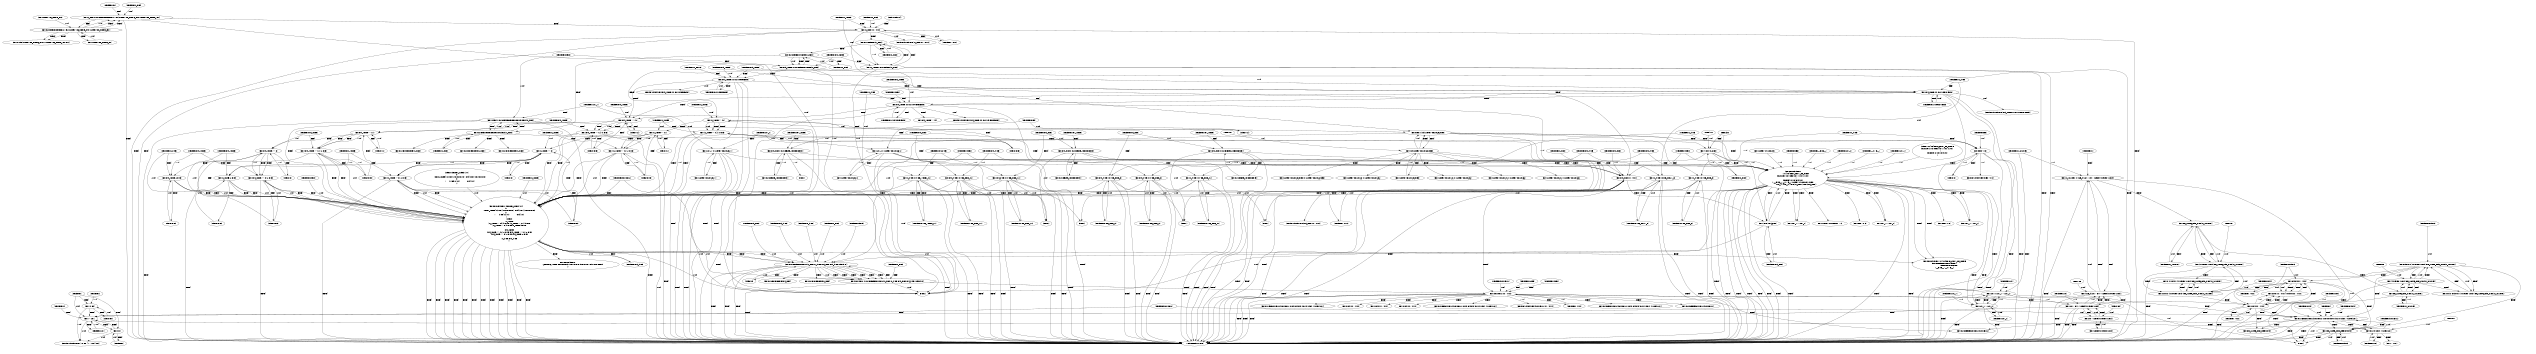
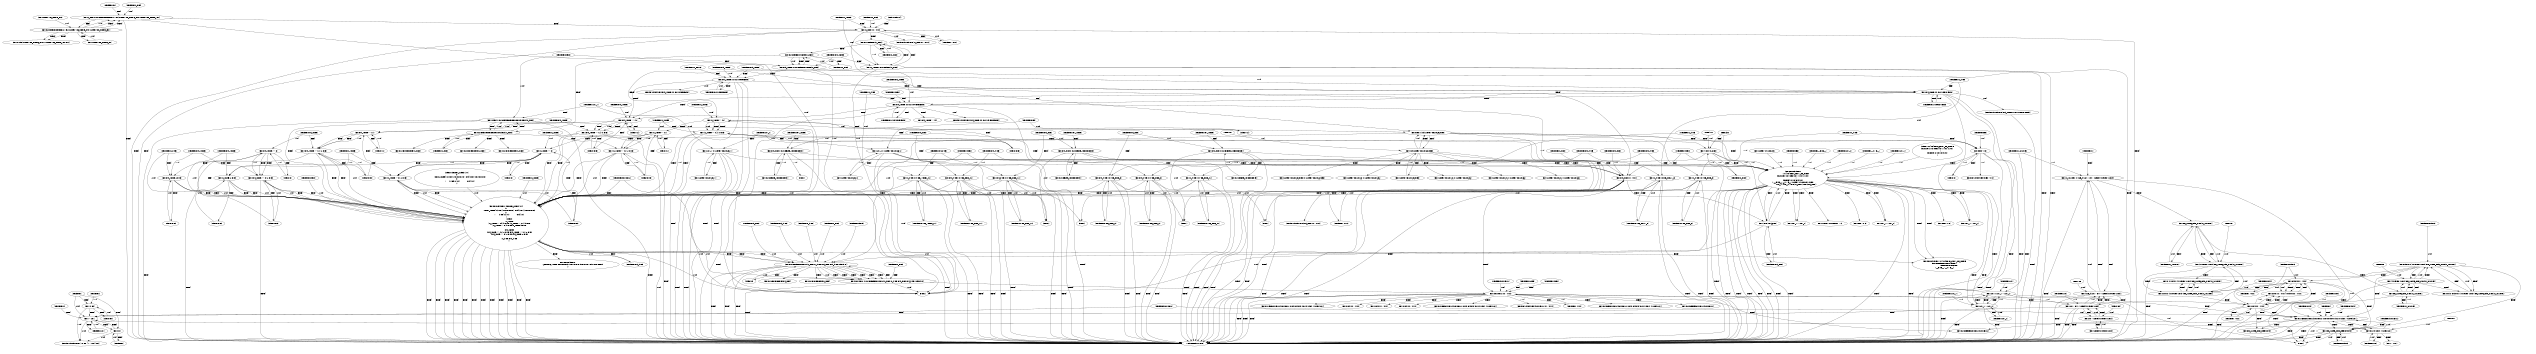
(312, 140) -> none
(924, 193) -> (924, 193)
(420, 338) -> (1730, 343)
